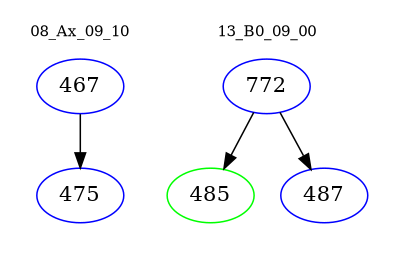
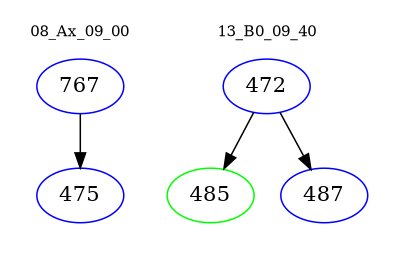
(80, 33) -> (80, 33)
(267, 33) -> (267, 33)
(80, 86) -> (80, 86)
(267, 86) -> (267, 86)
